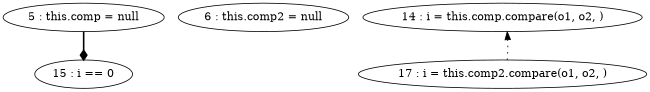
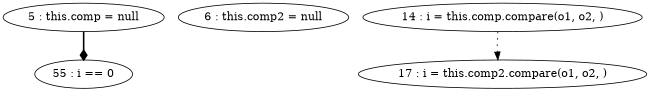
(508, 50) -> (497, 42)
(84, 74) -> (84, 74)
